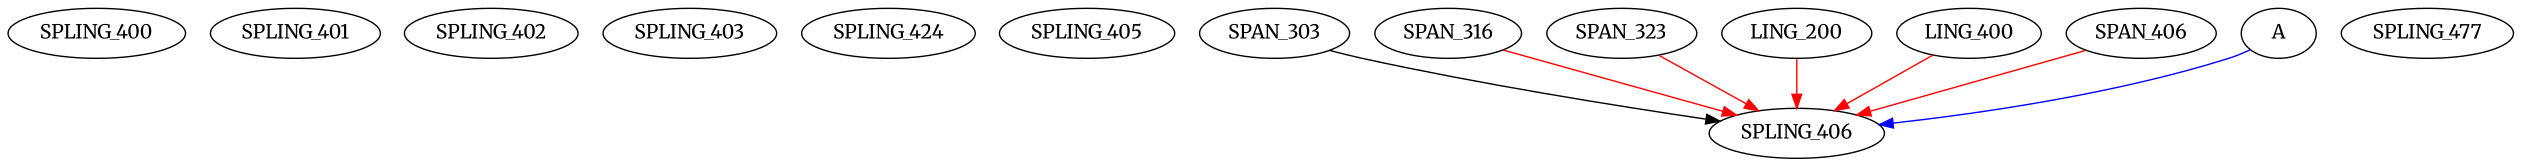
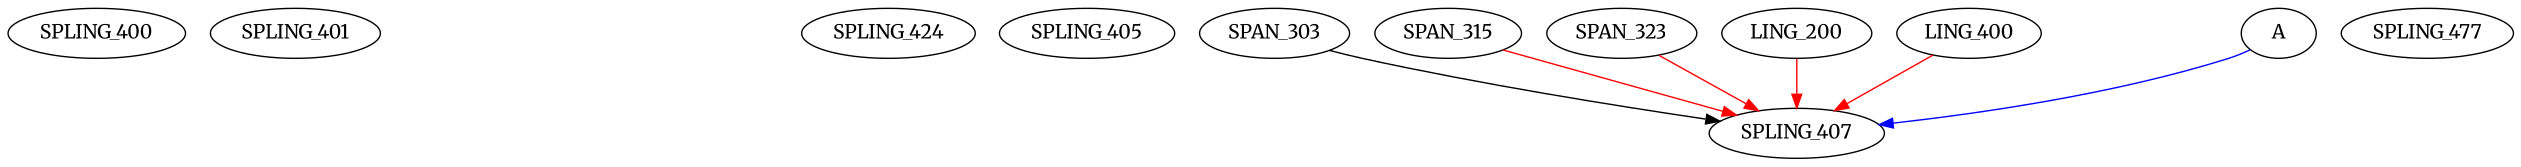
(491, 33) -> none
(690, 33) -> none
(1448, 33) -> (1448, 33)
(2141, 33) -> none
(1797, 133) -> (1797, 133)
